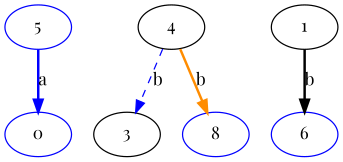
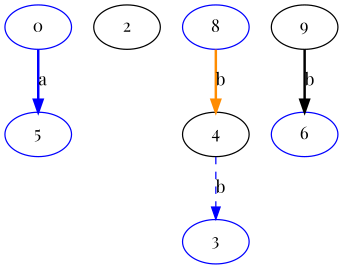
none -> (127, 27)
(305, 27) -> (305, 27)
(38, 75) -> (38, 75)
(191, 75) -> (216, 75)
(127, 134) -> (216, 242)
